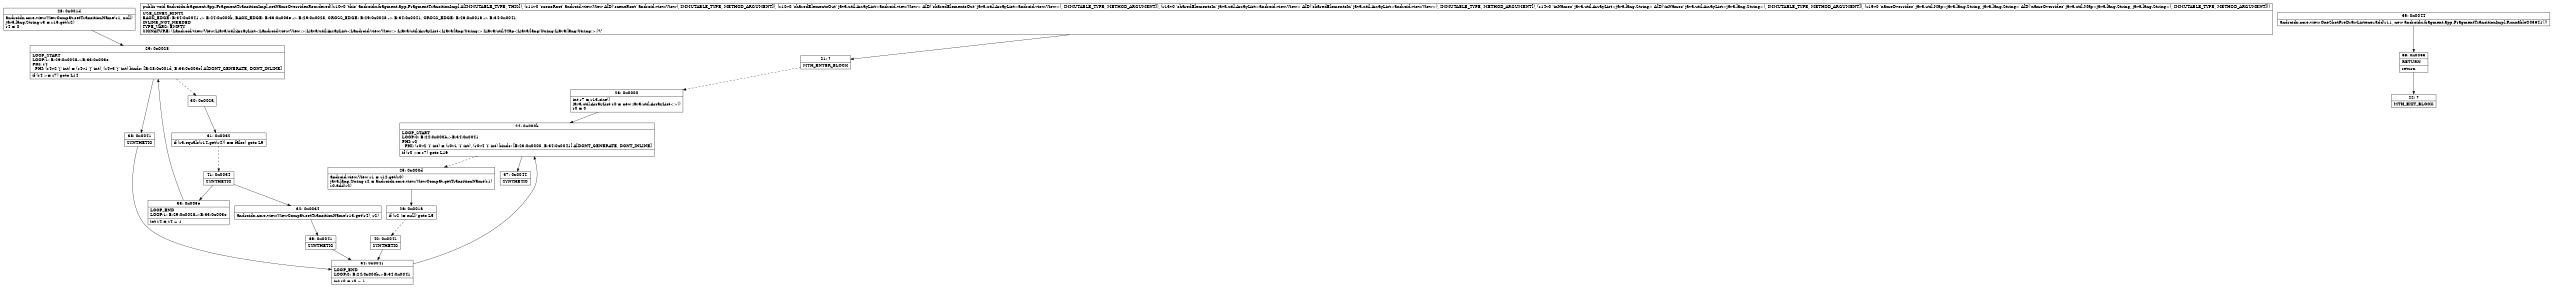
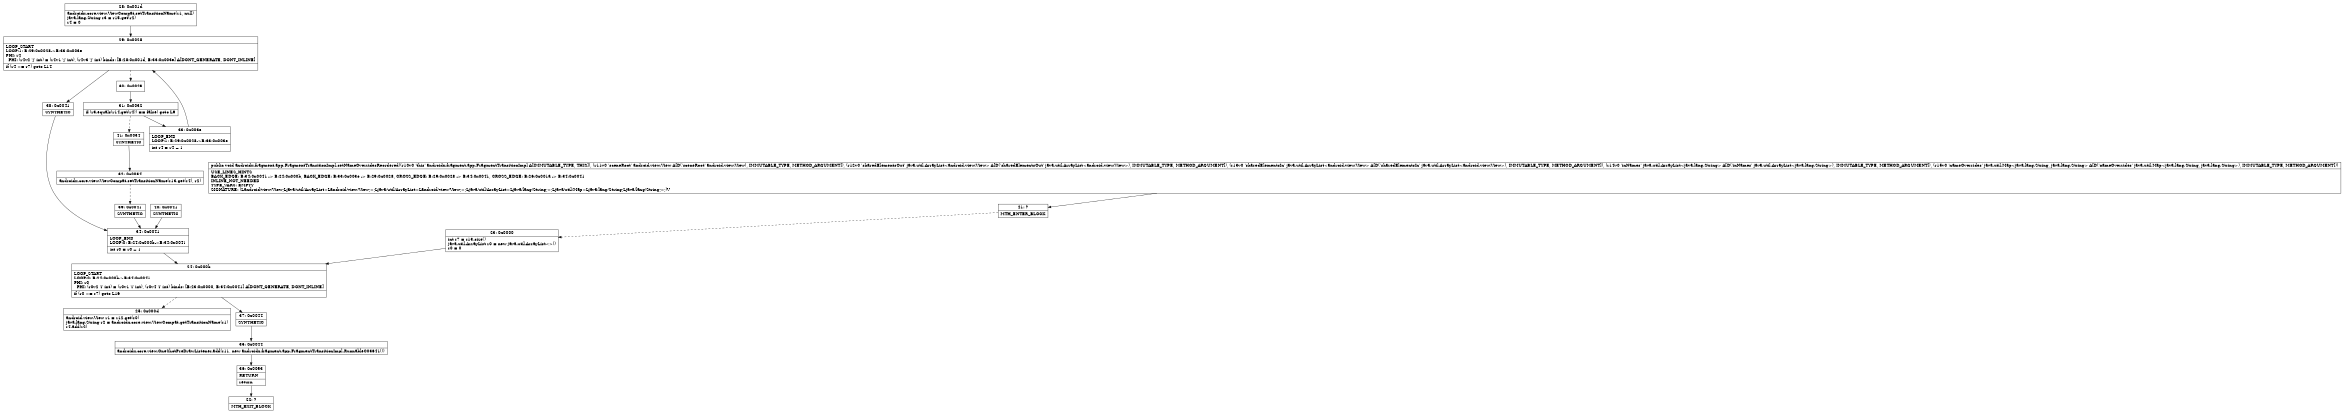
(341, 186) -> (77, 327)
(207, 192) -> (153, 121)
(411, 213) -> none
(314, 226) -> (130, 193)
none -> (251, 332)
